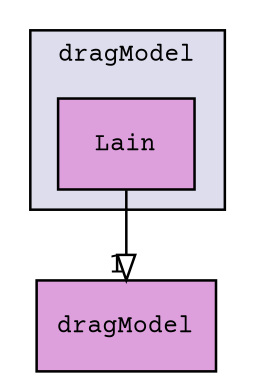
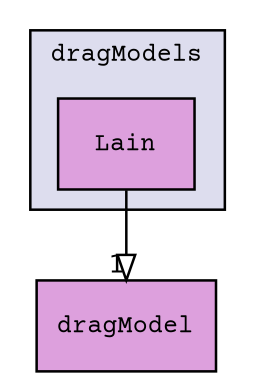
(128, 54) -> (128, 54)
